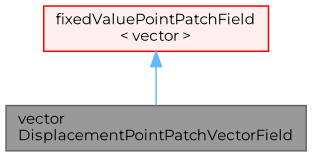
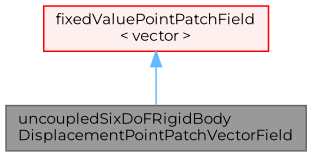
(156, 128) -> (156, 128)
